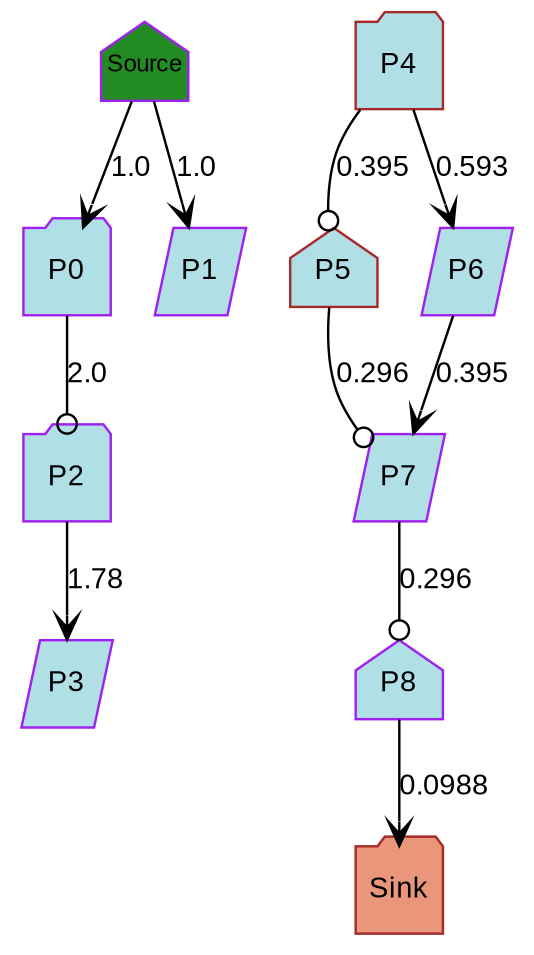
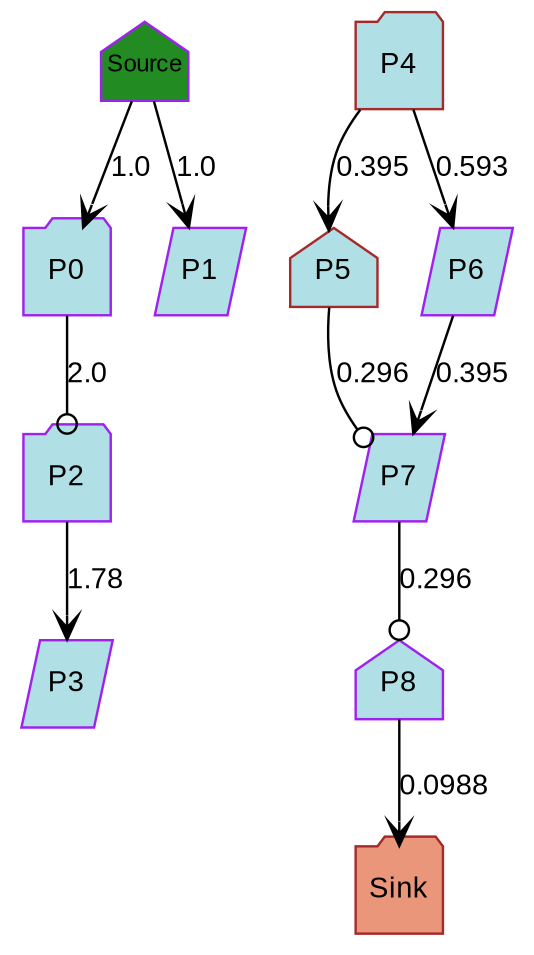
(335, 157) -> (336, 155)
